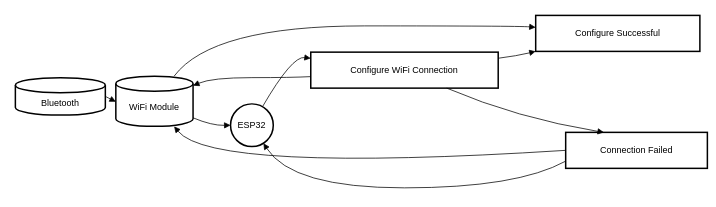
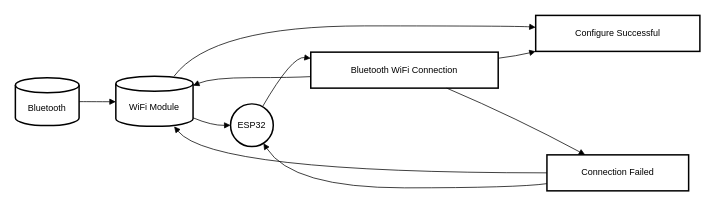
(405, 70) -> (405, 70)
(60, 96) -> (47, 102)
(637, 150) -> (618, 173)
